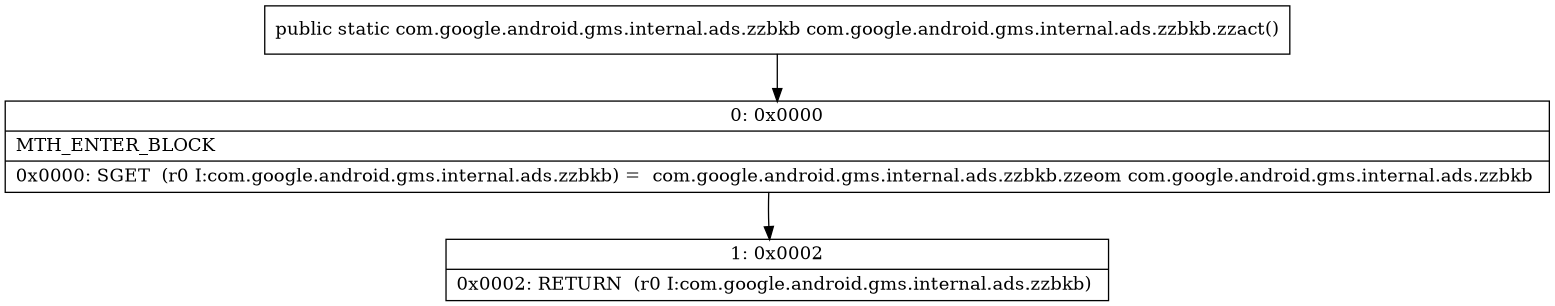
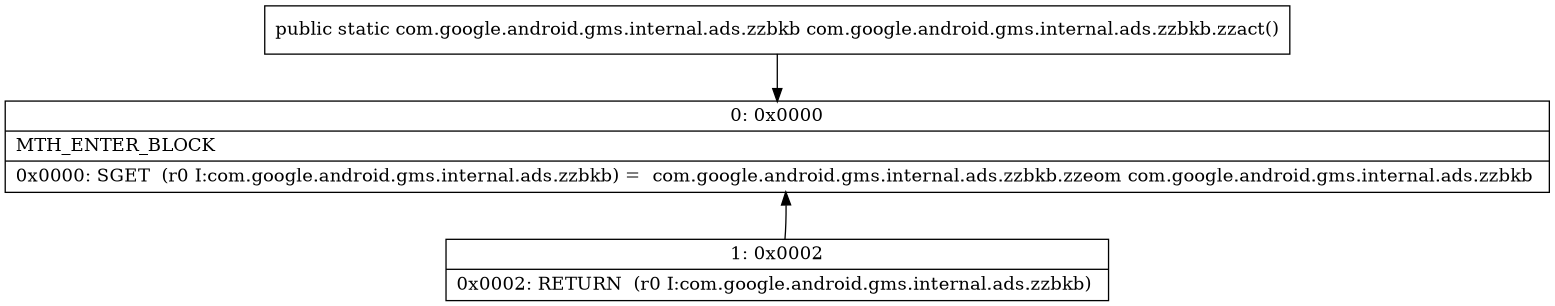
(768, 209) -> (786, 222)
